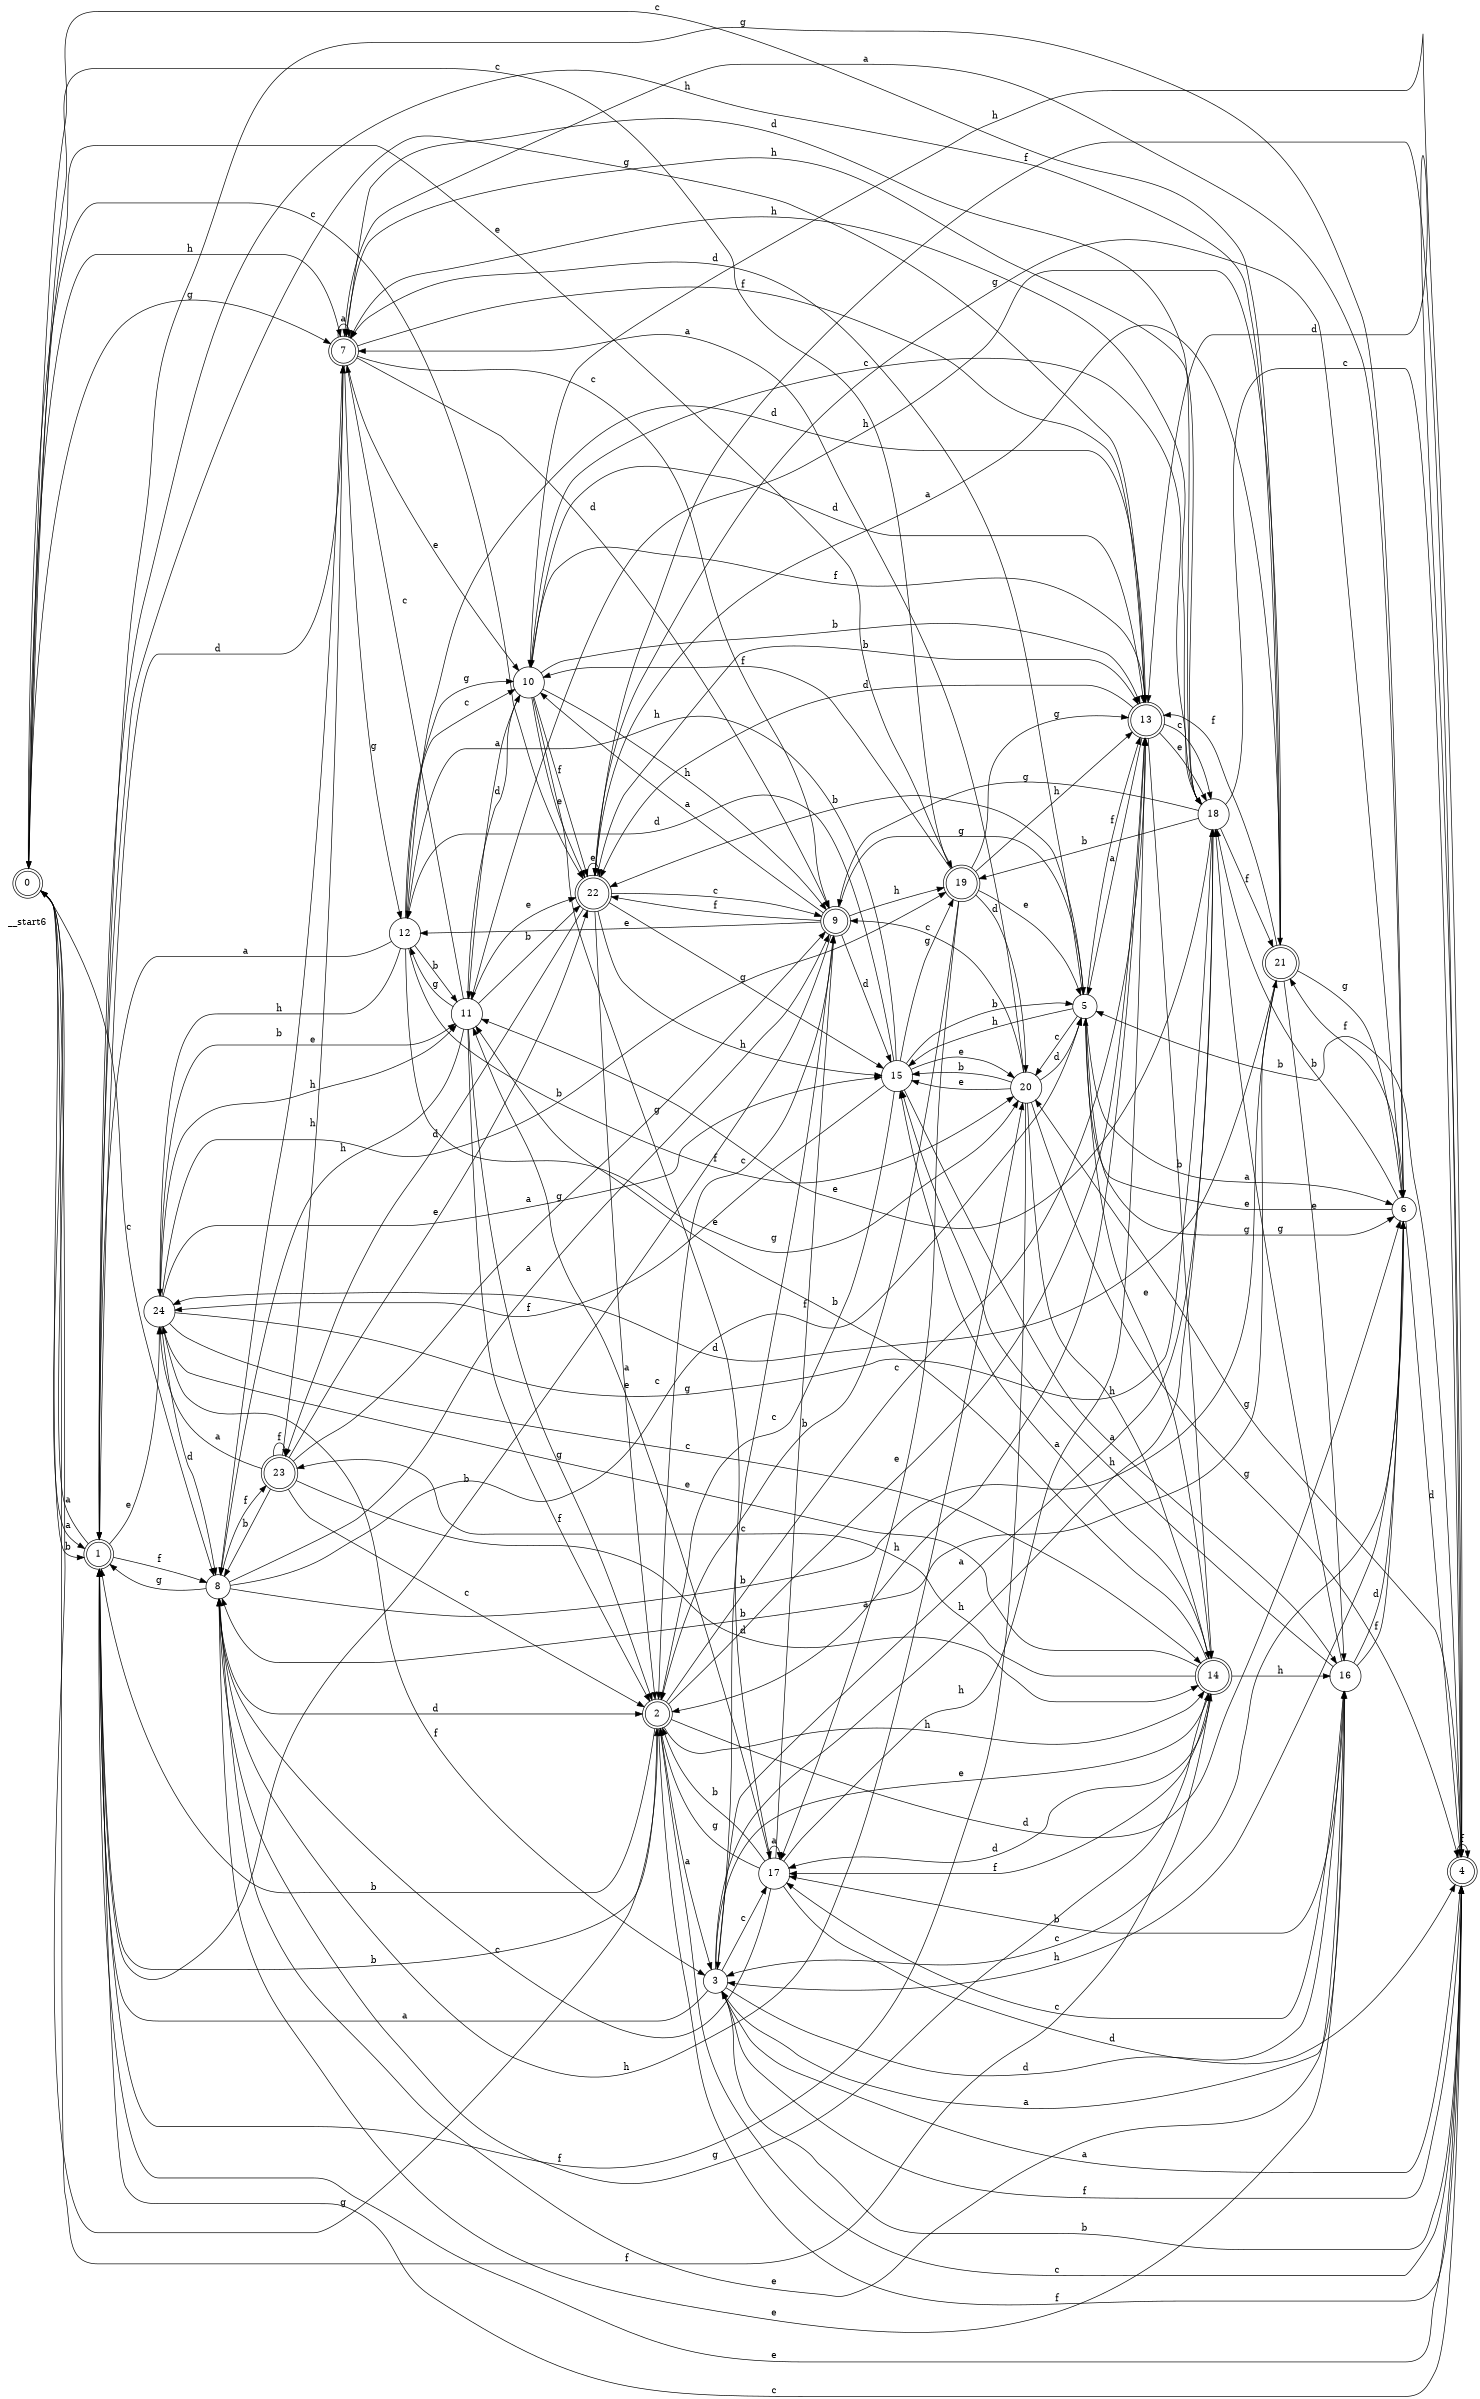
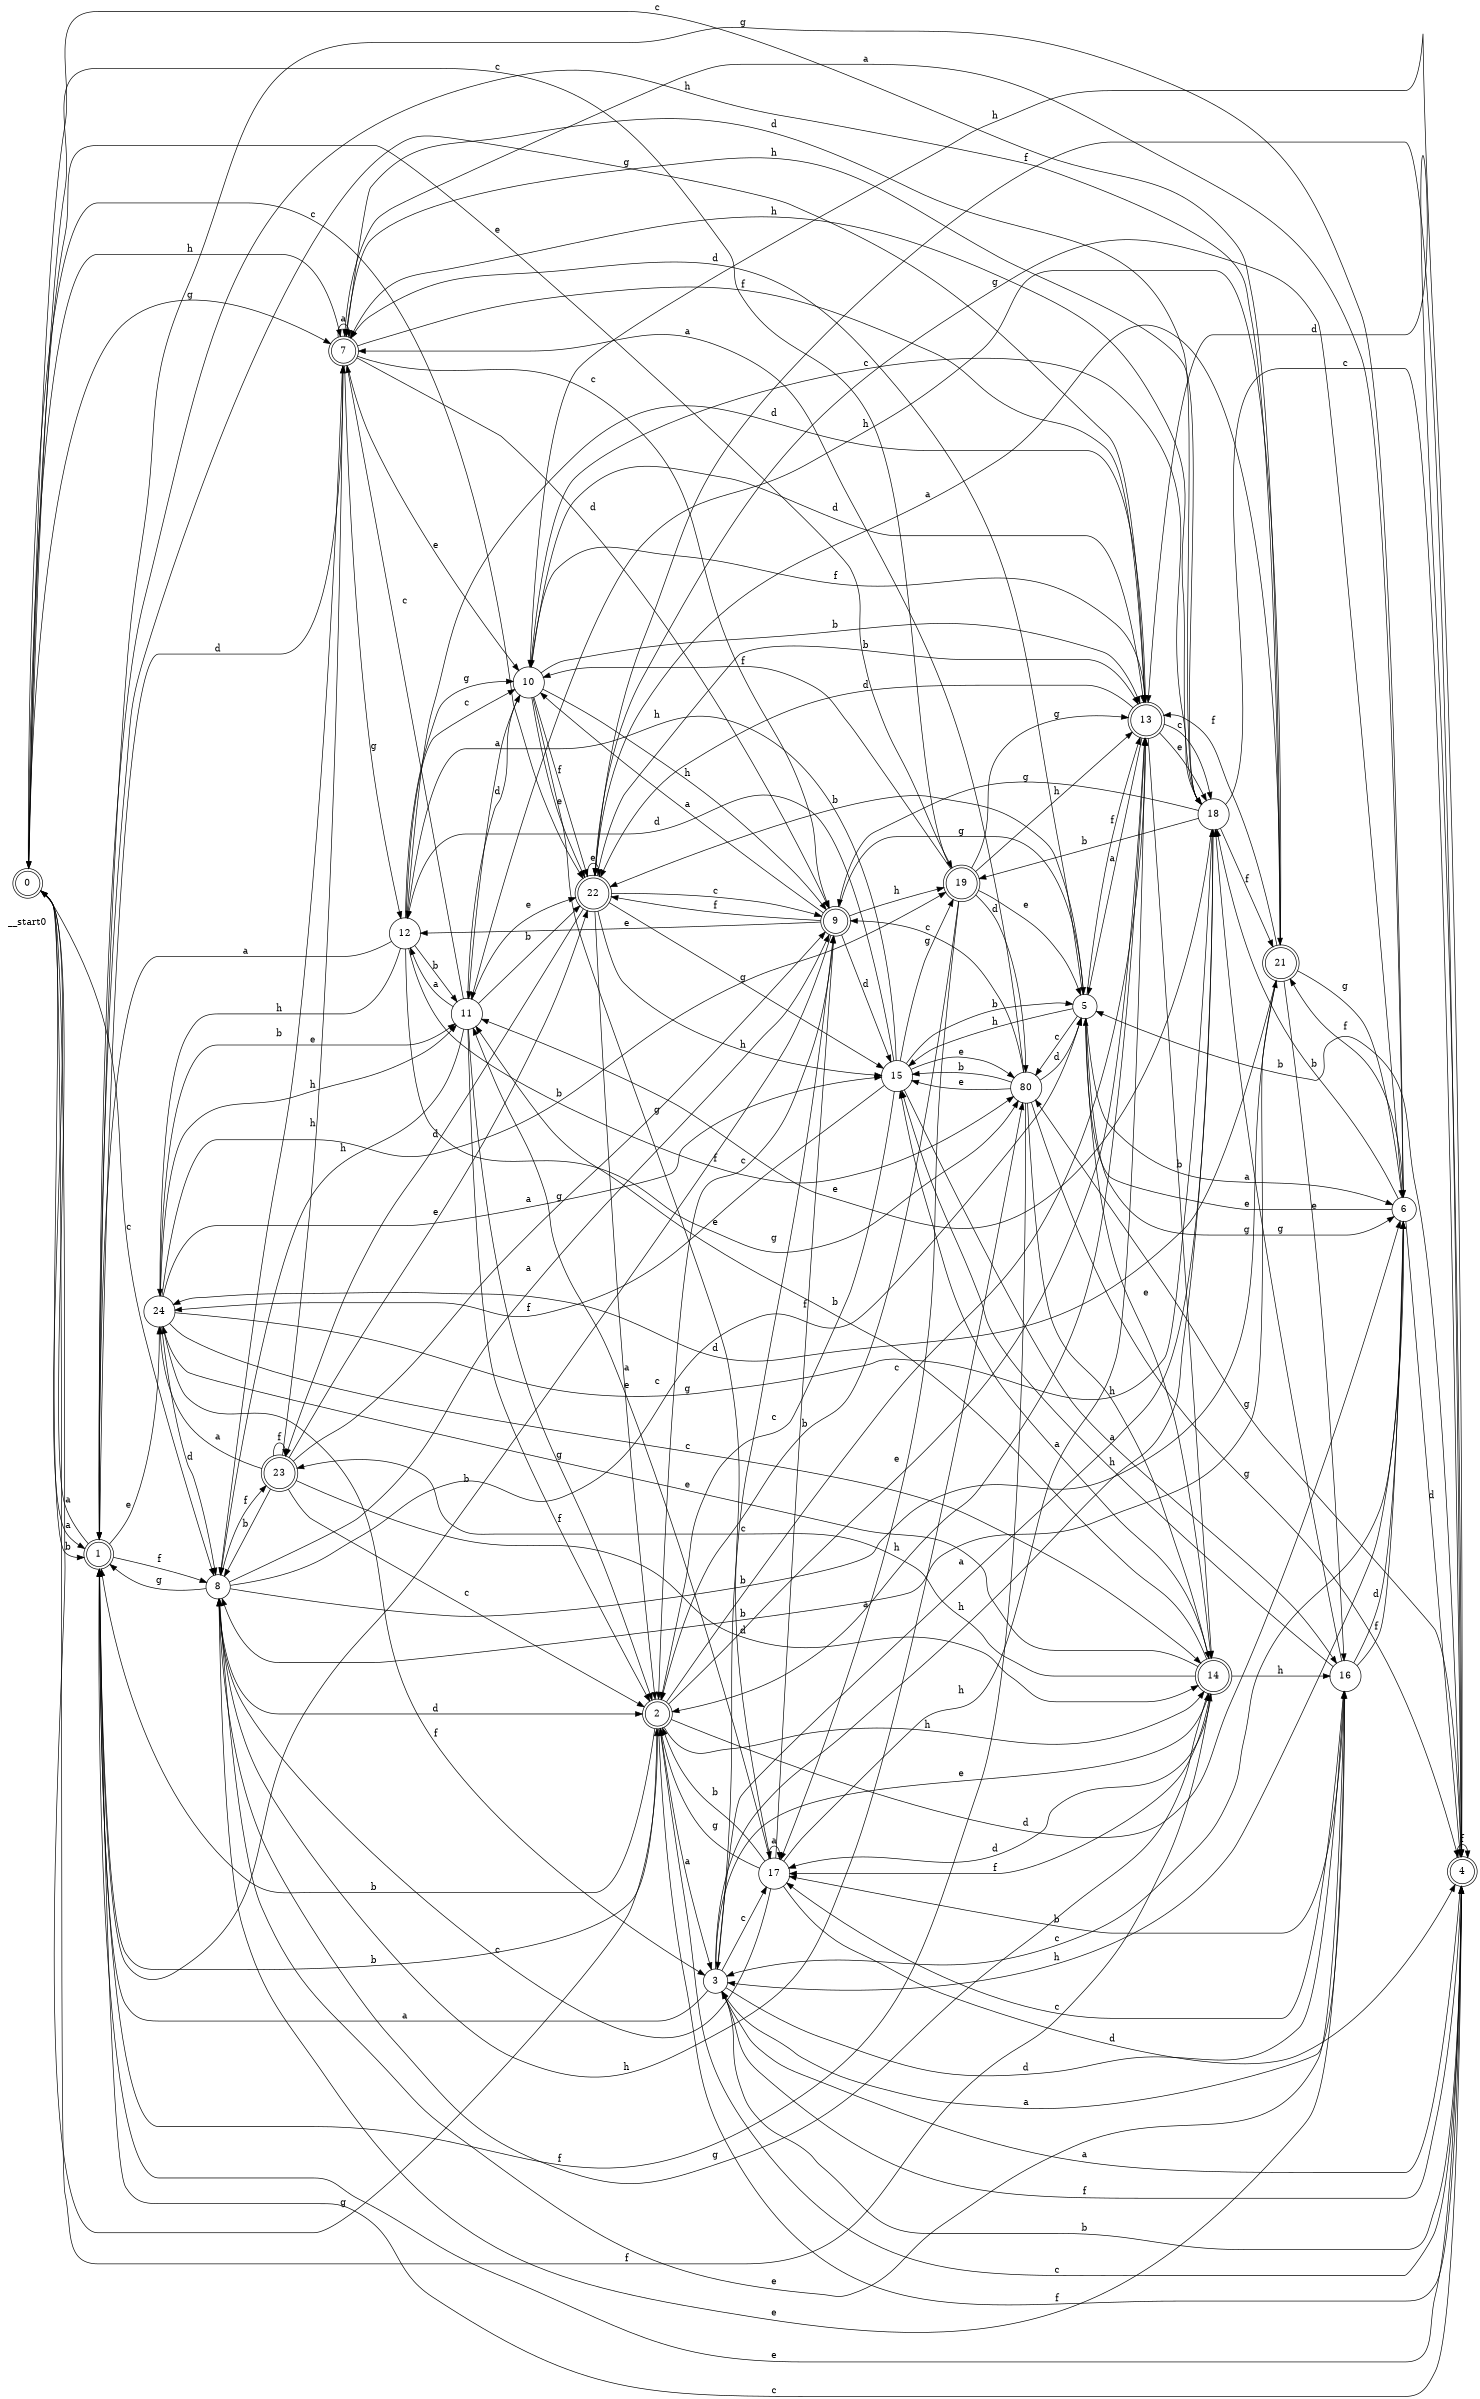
(28, 923) -> (28, 923)
(436, 984) -> (436, 984)
(1026, 1088) -> (1026, 1088)
